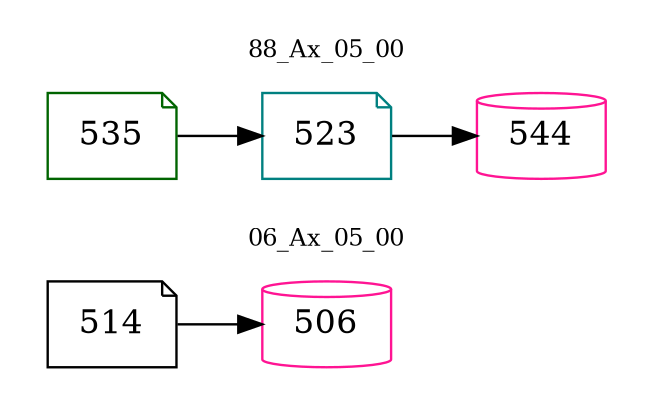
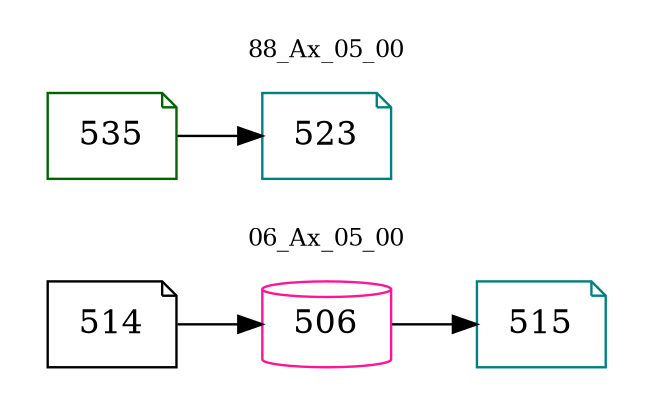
(541, 136) -> none
none -> (541, 324)
